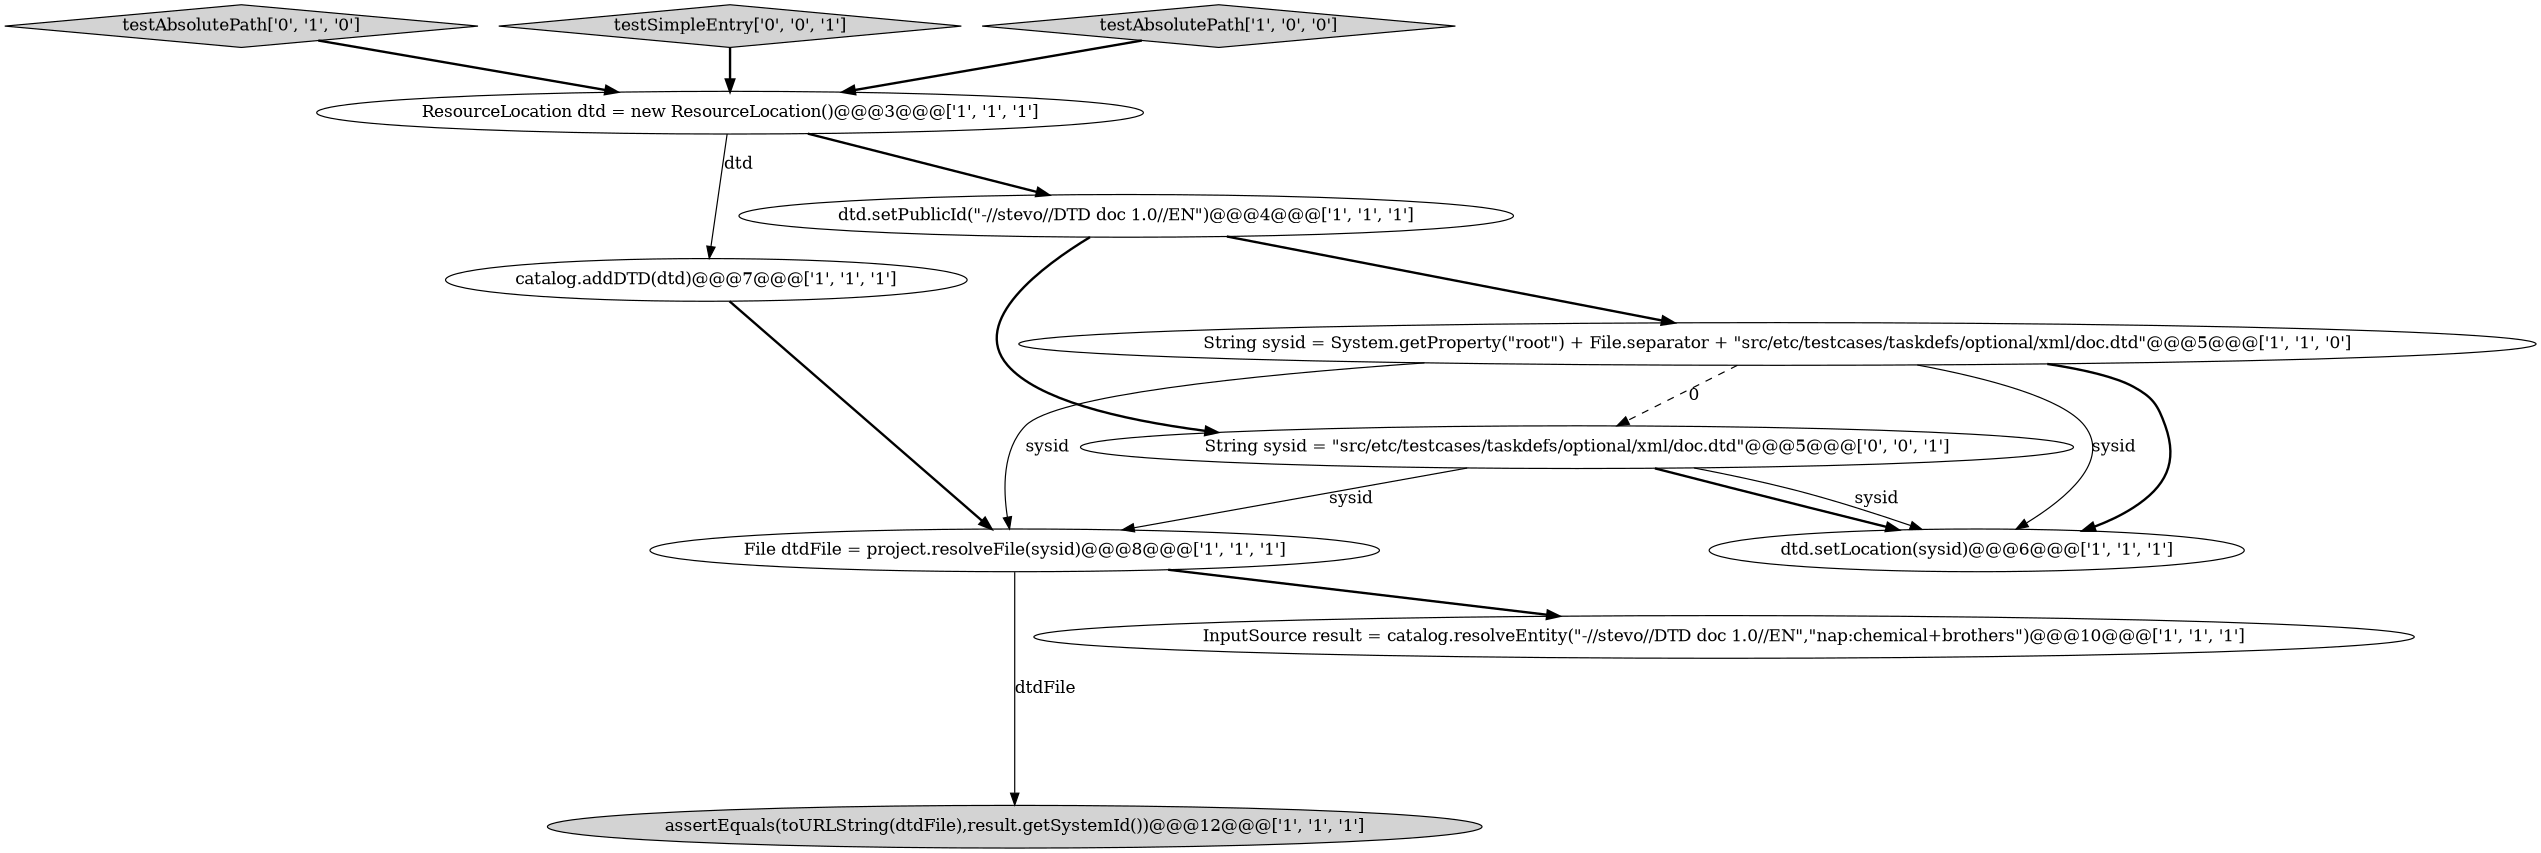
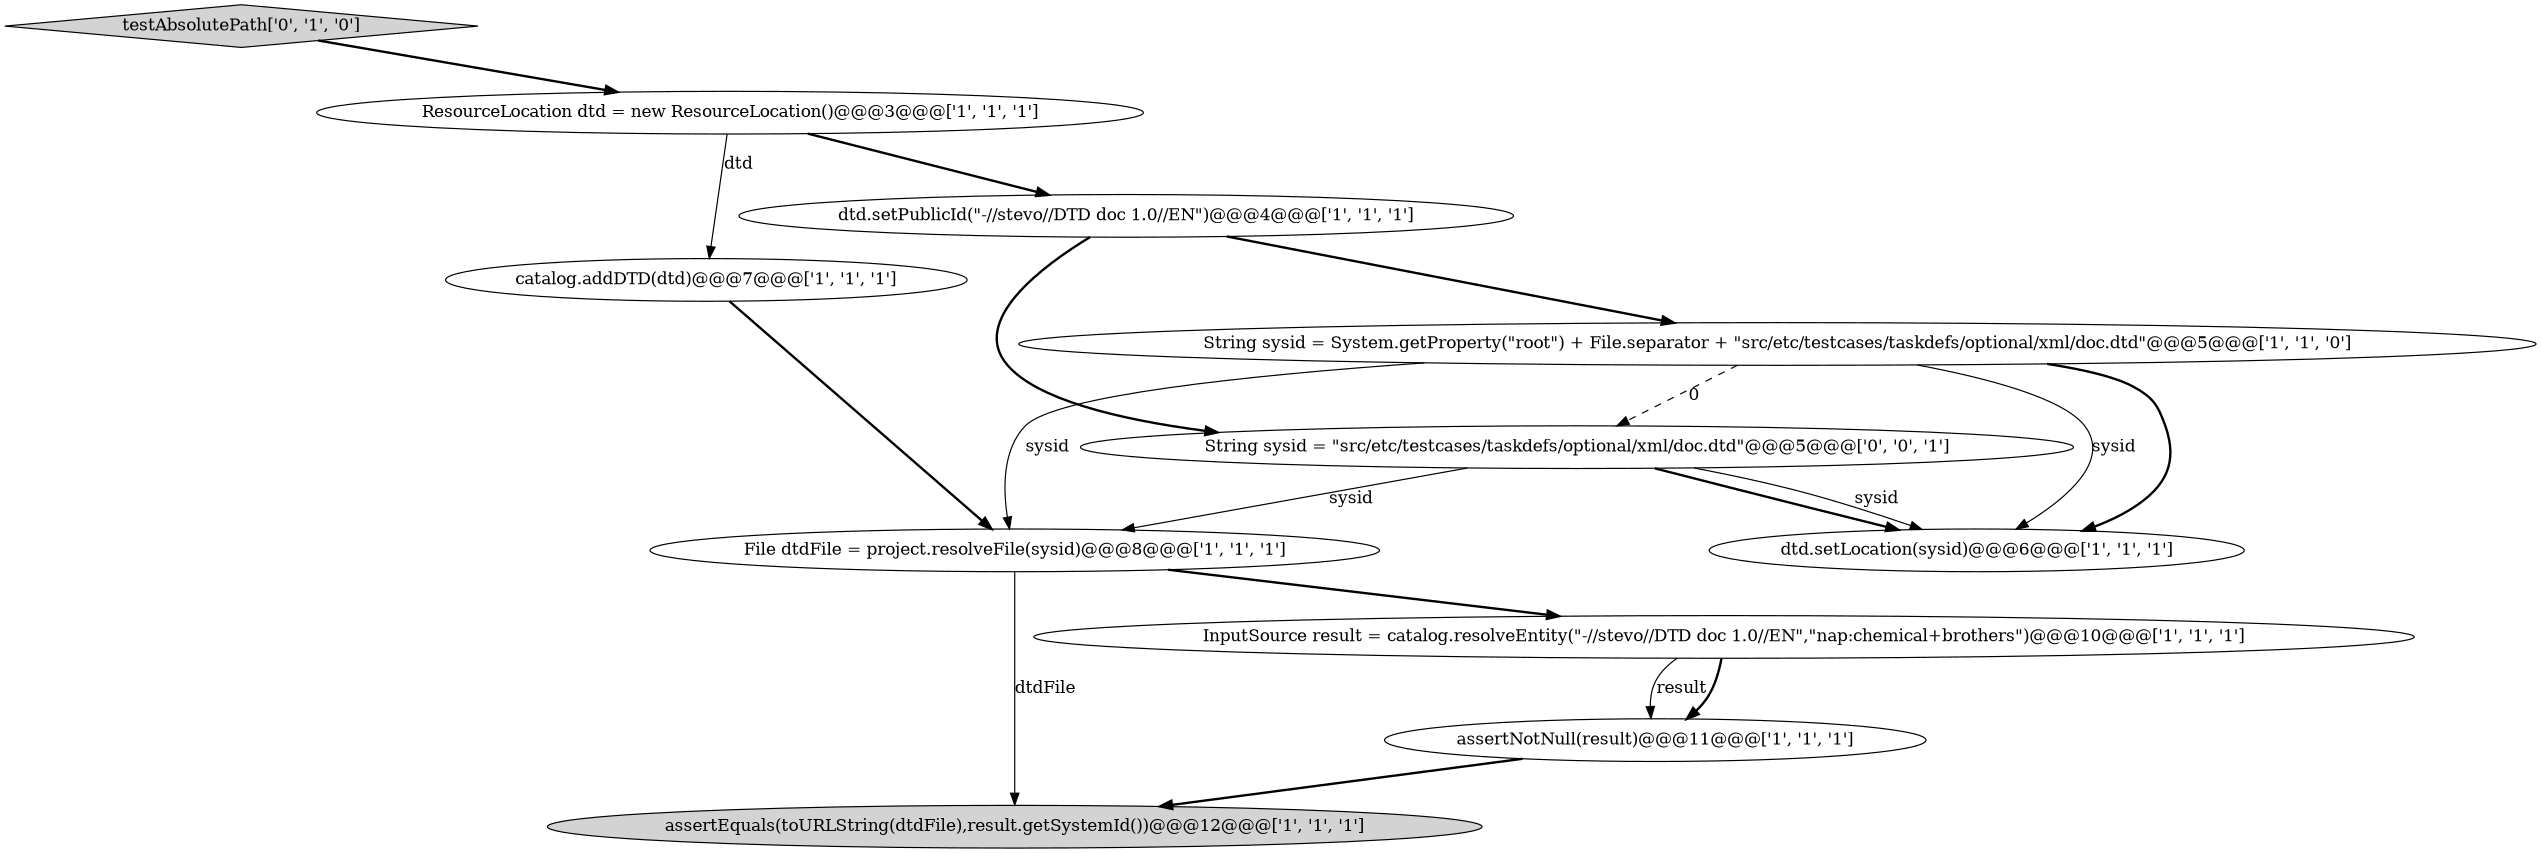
(730, 26) -> none
(1219, 26) -> none
none -> (1655, 740)
